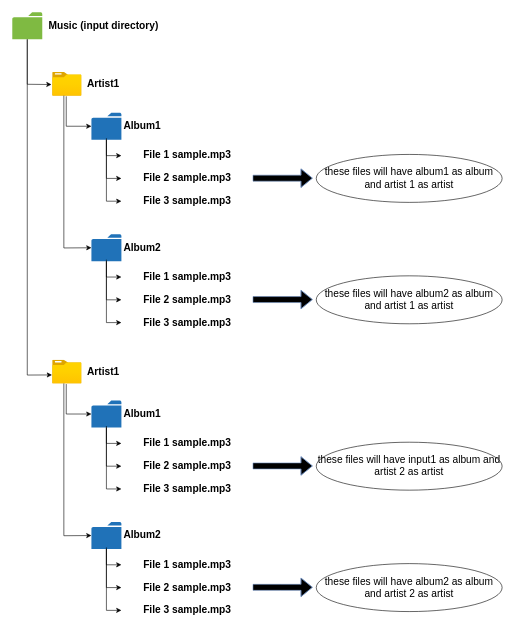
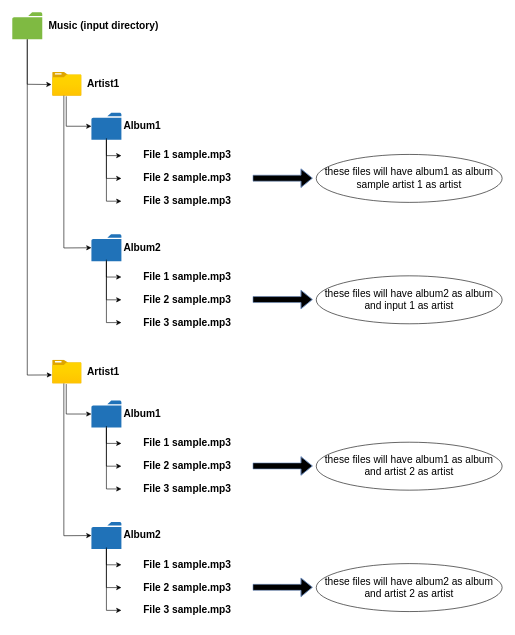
(410, 179) -> (410, 179)
(410, 300) -> (410, 300)
(410, 467) -> (410, 467)
